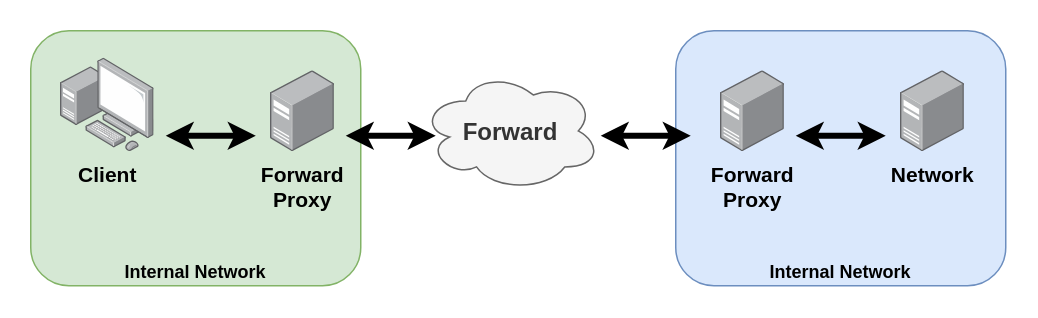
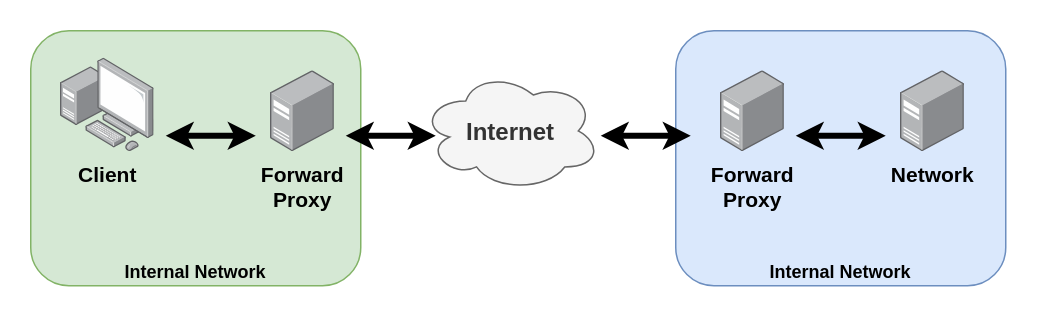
(511, 131) -> (511, 131)
